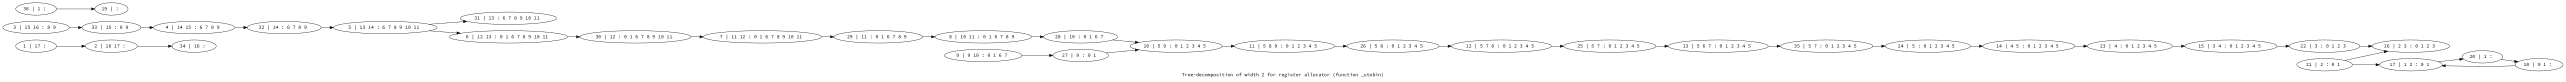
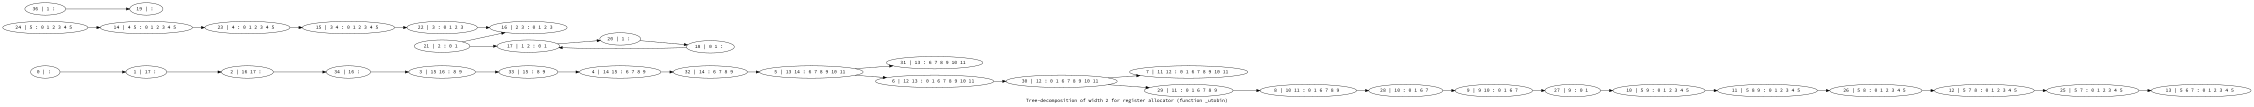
(826, 37) -> (1127, 86)
(1124, 41) -> (1447, 91)
(1827, 46) -> none
none -> (45, 72)
none -> (388, 72)
